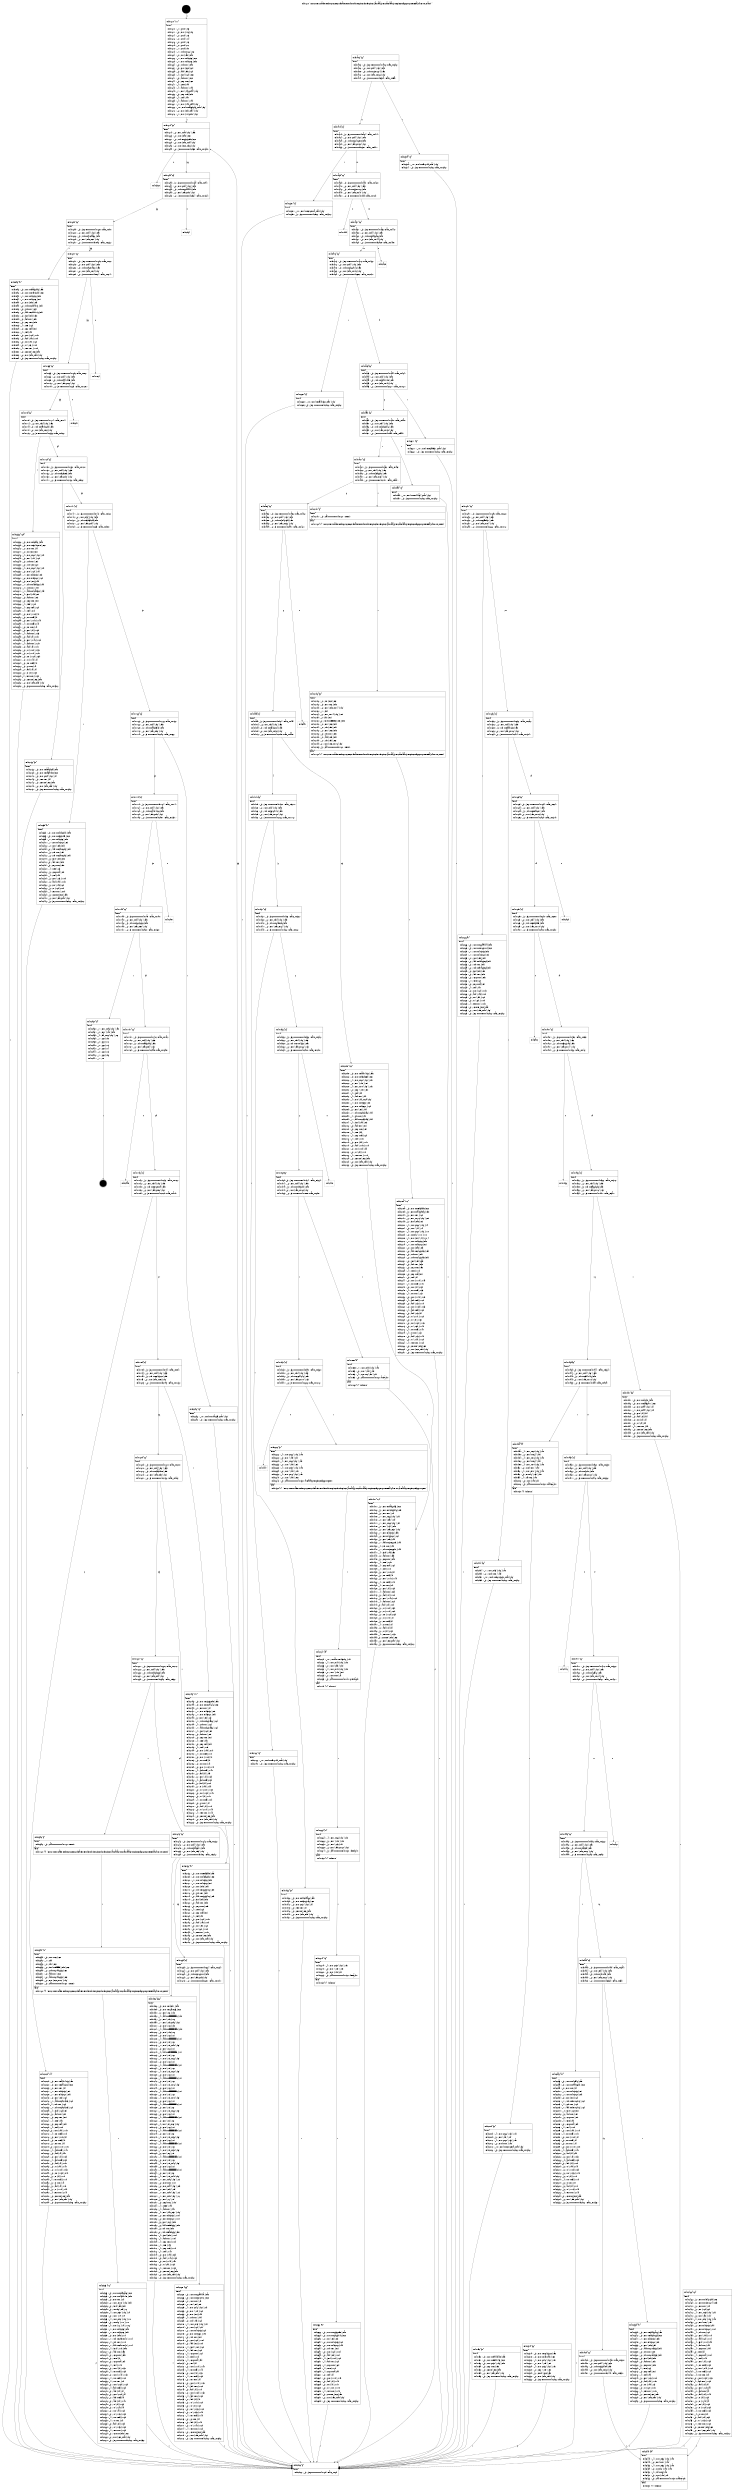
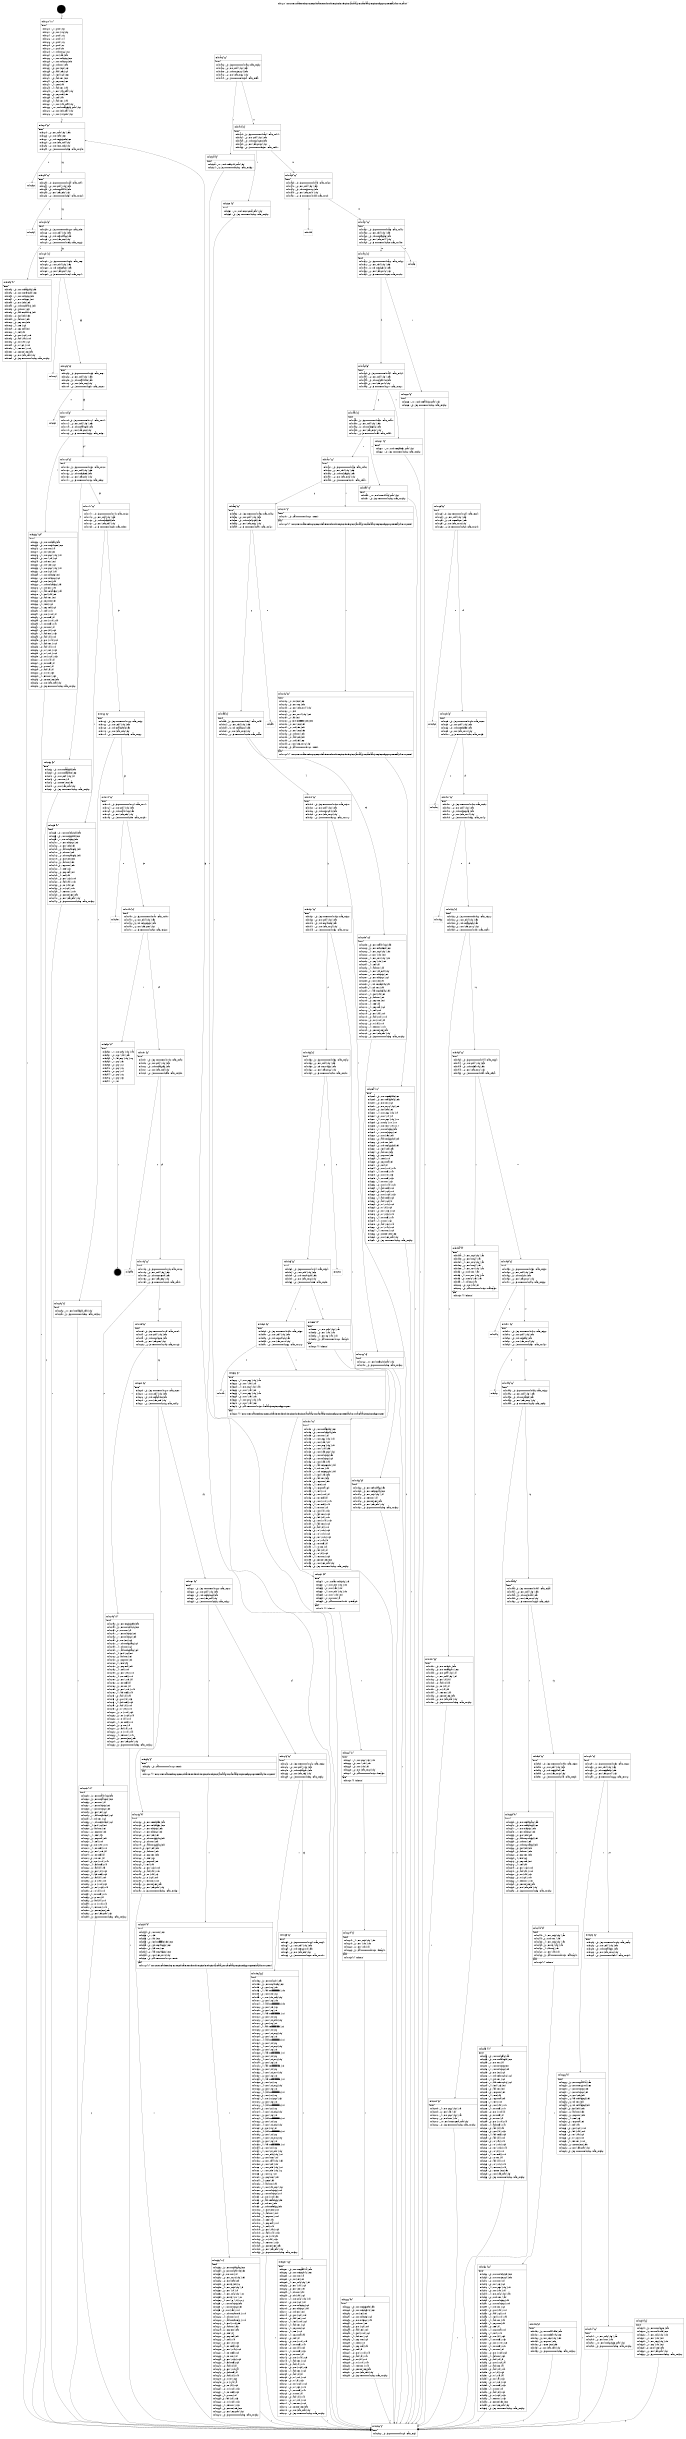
(522, 766) -> none
(695, 2447) -> (545, 2117)
